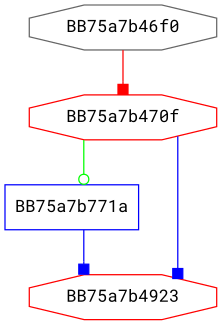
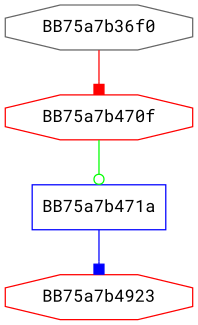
(123, 27) -> (99, 27)
(178, 201) -> none
(72, 207) -> (99, 207)
